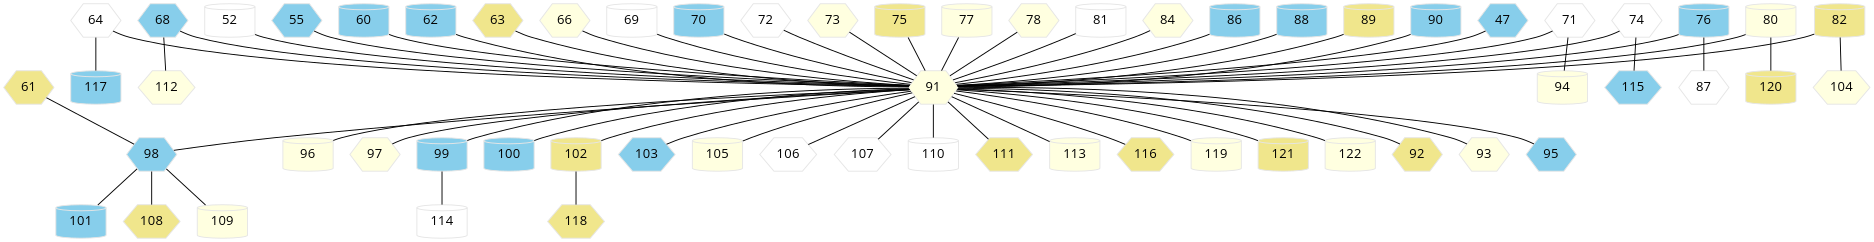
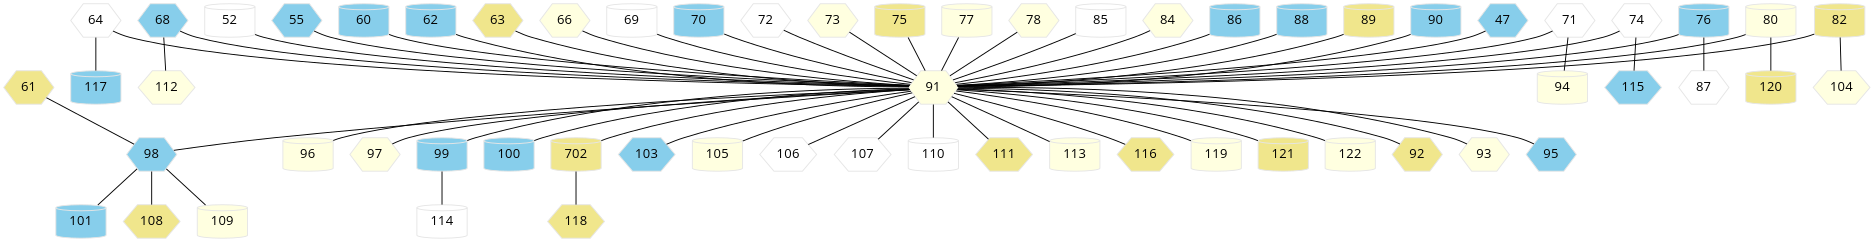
(1101, 20) -> (1101, 20)
(576, 154) -> (576, 154)
